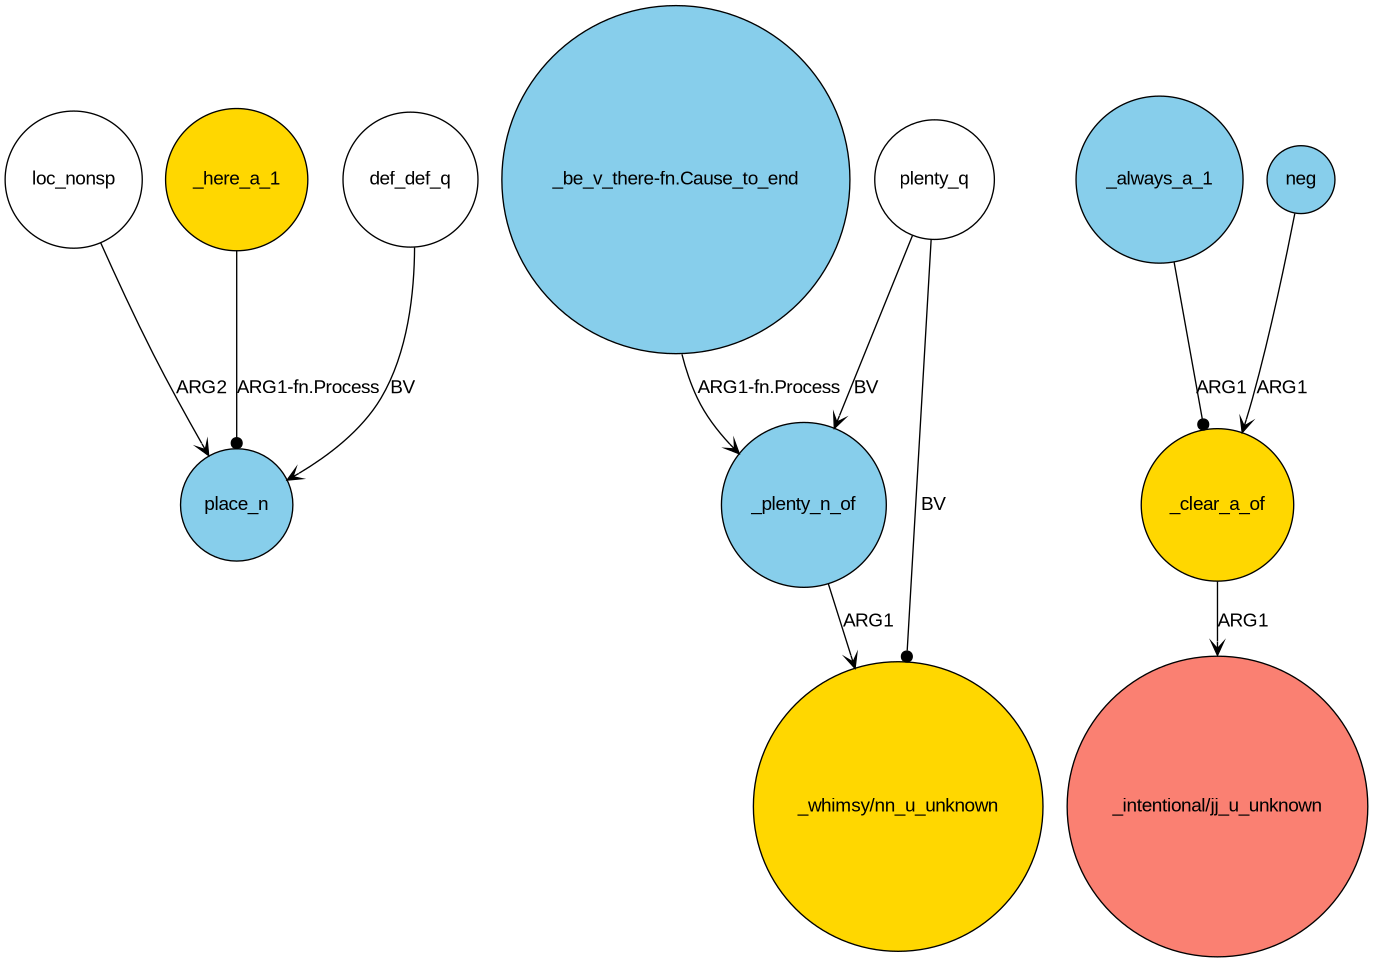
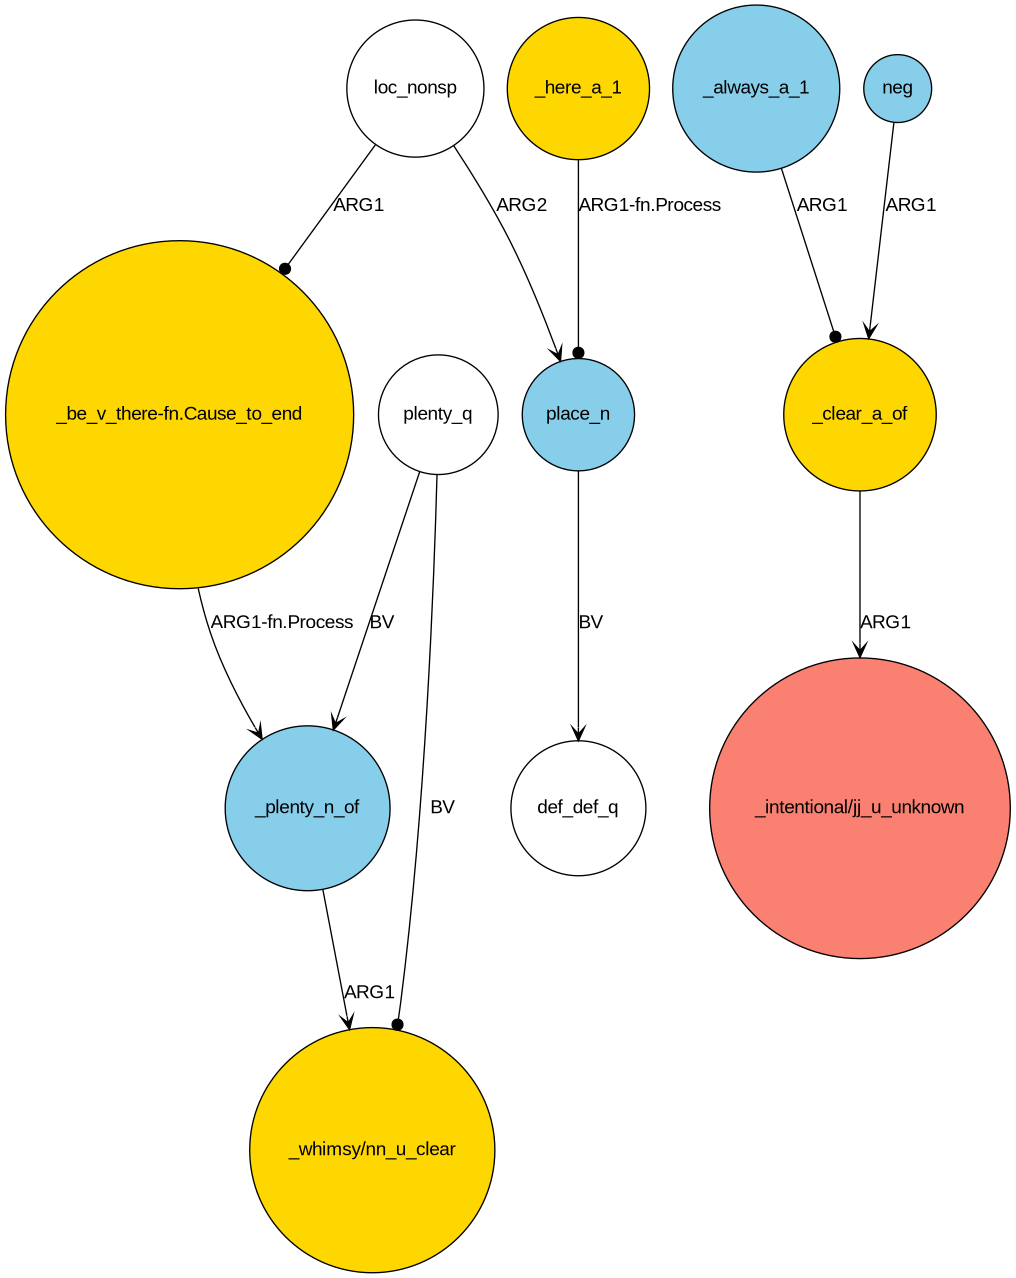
(676, 180) -> (180, 415)
none -> (332, 204)
(391, 378) -> (578, 599)
(898, 807) -> (372, 1150)
